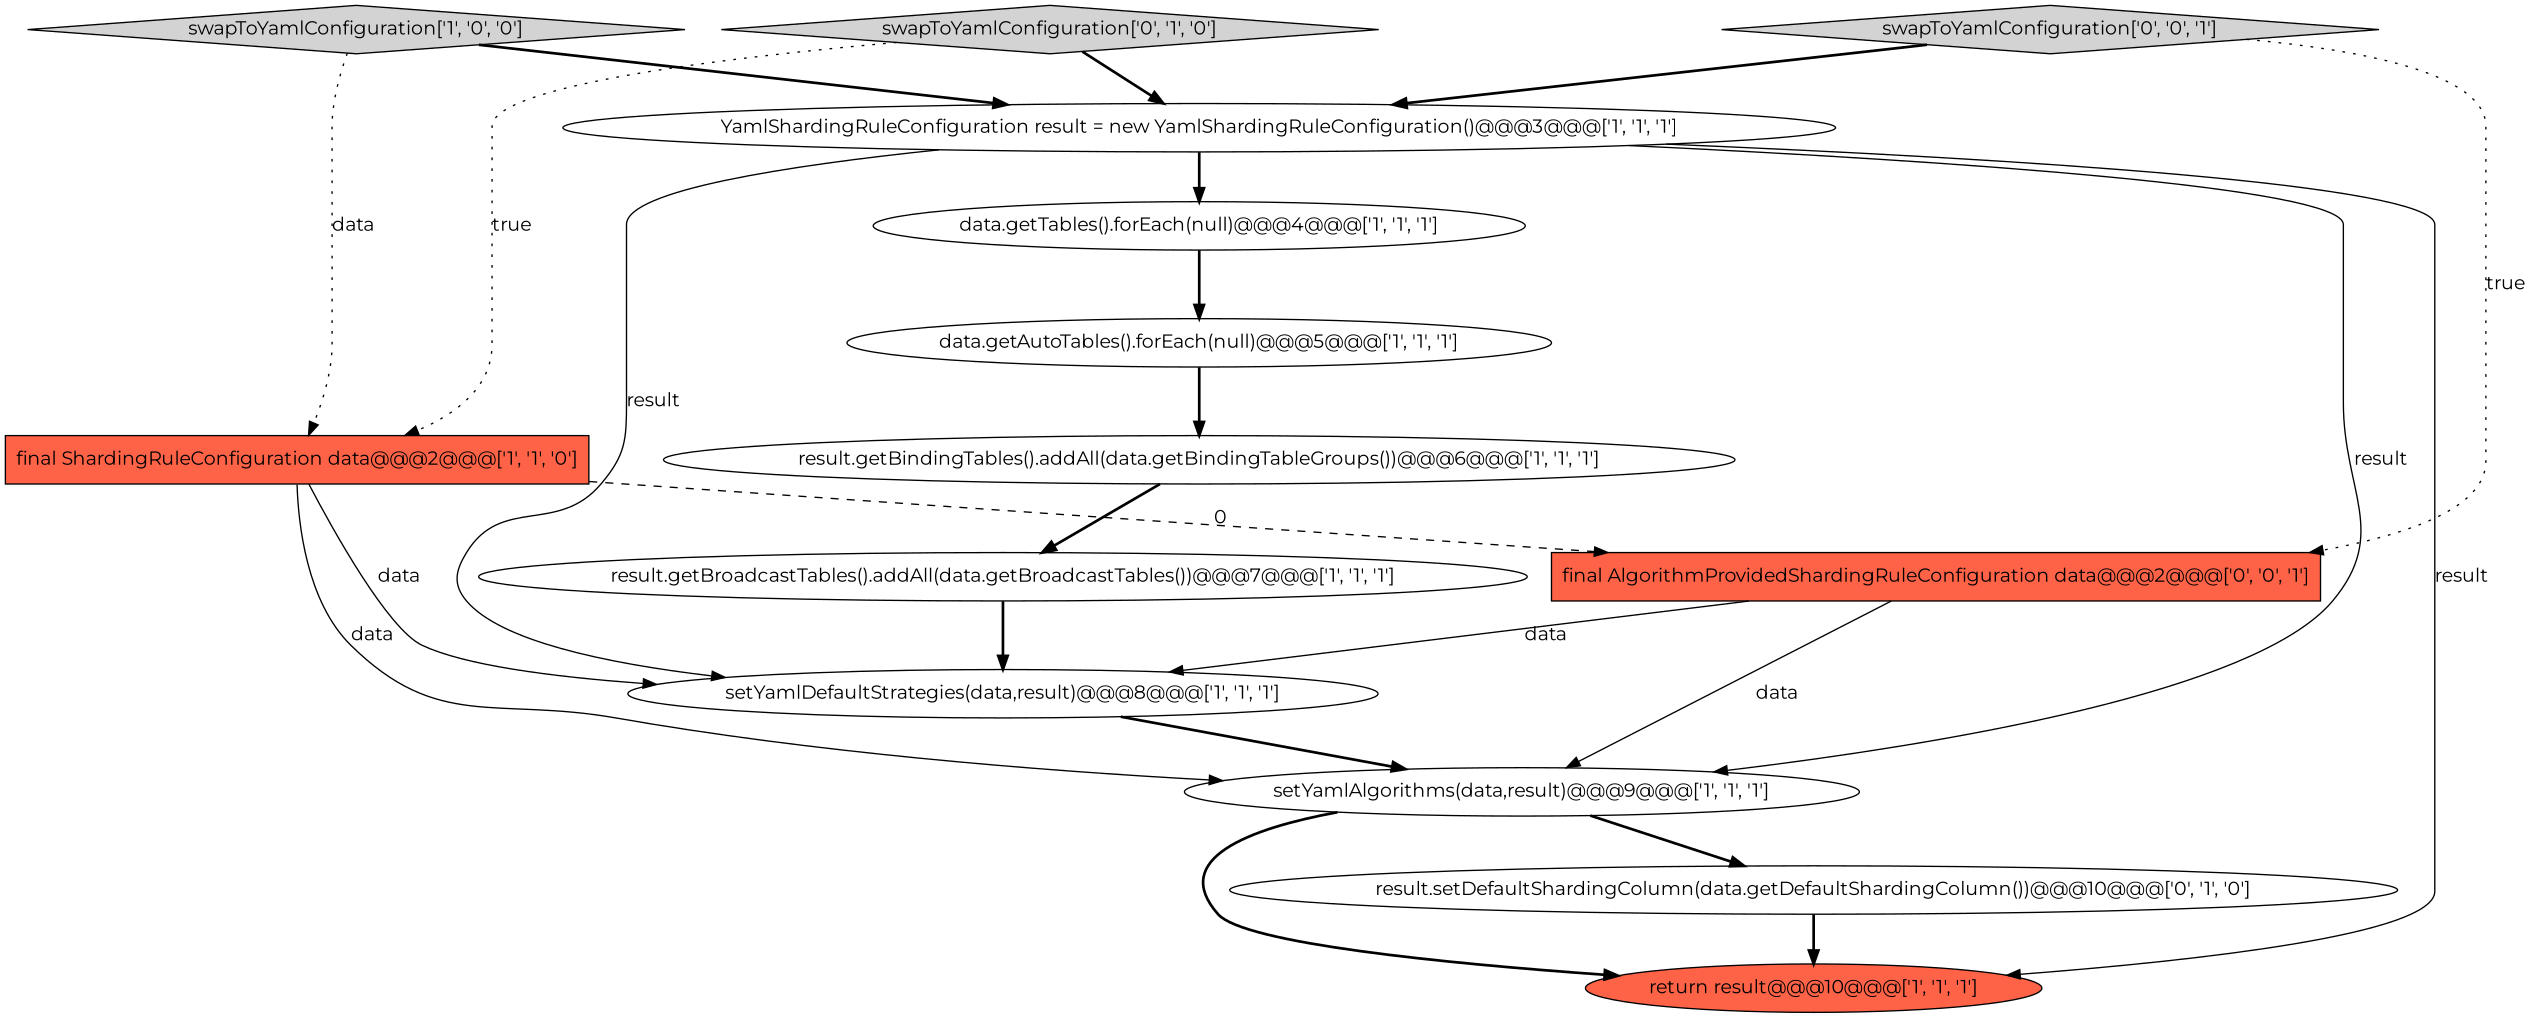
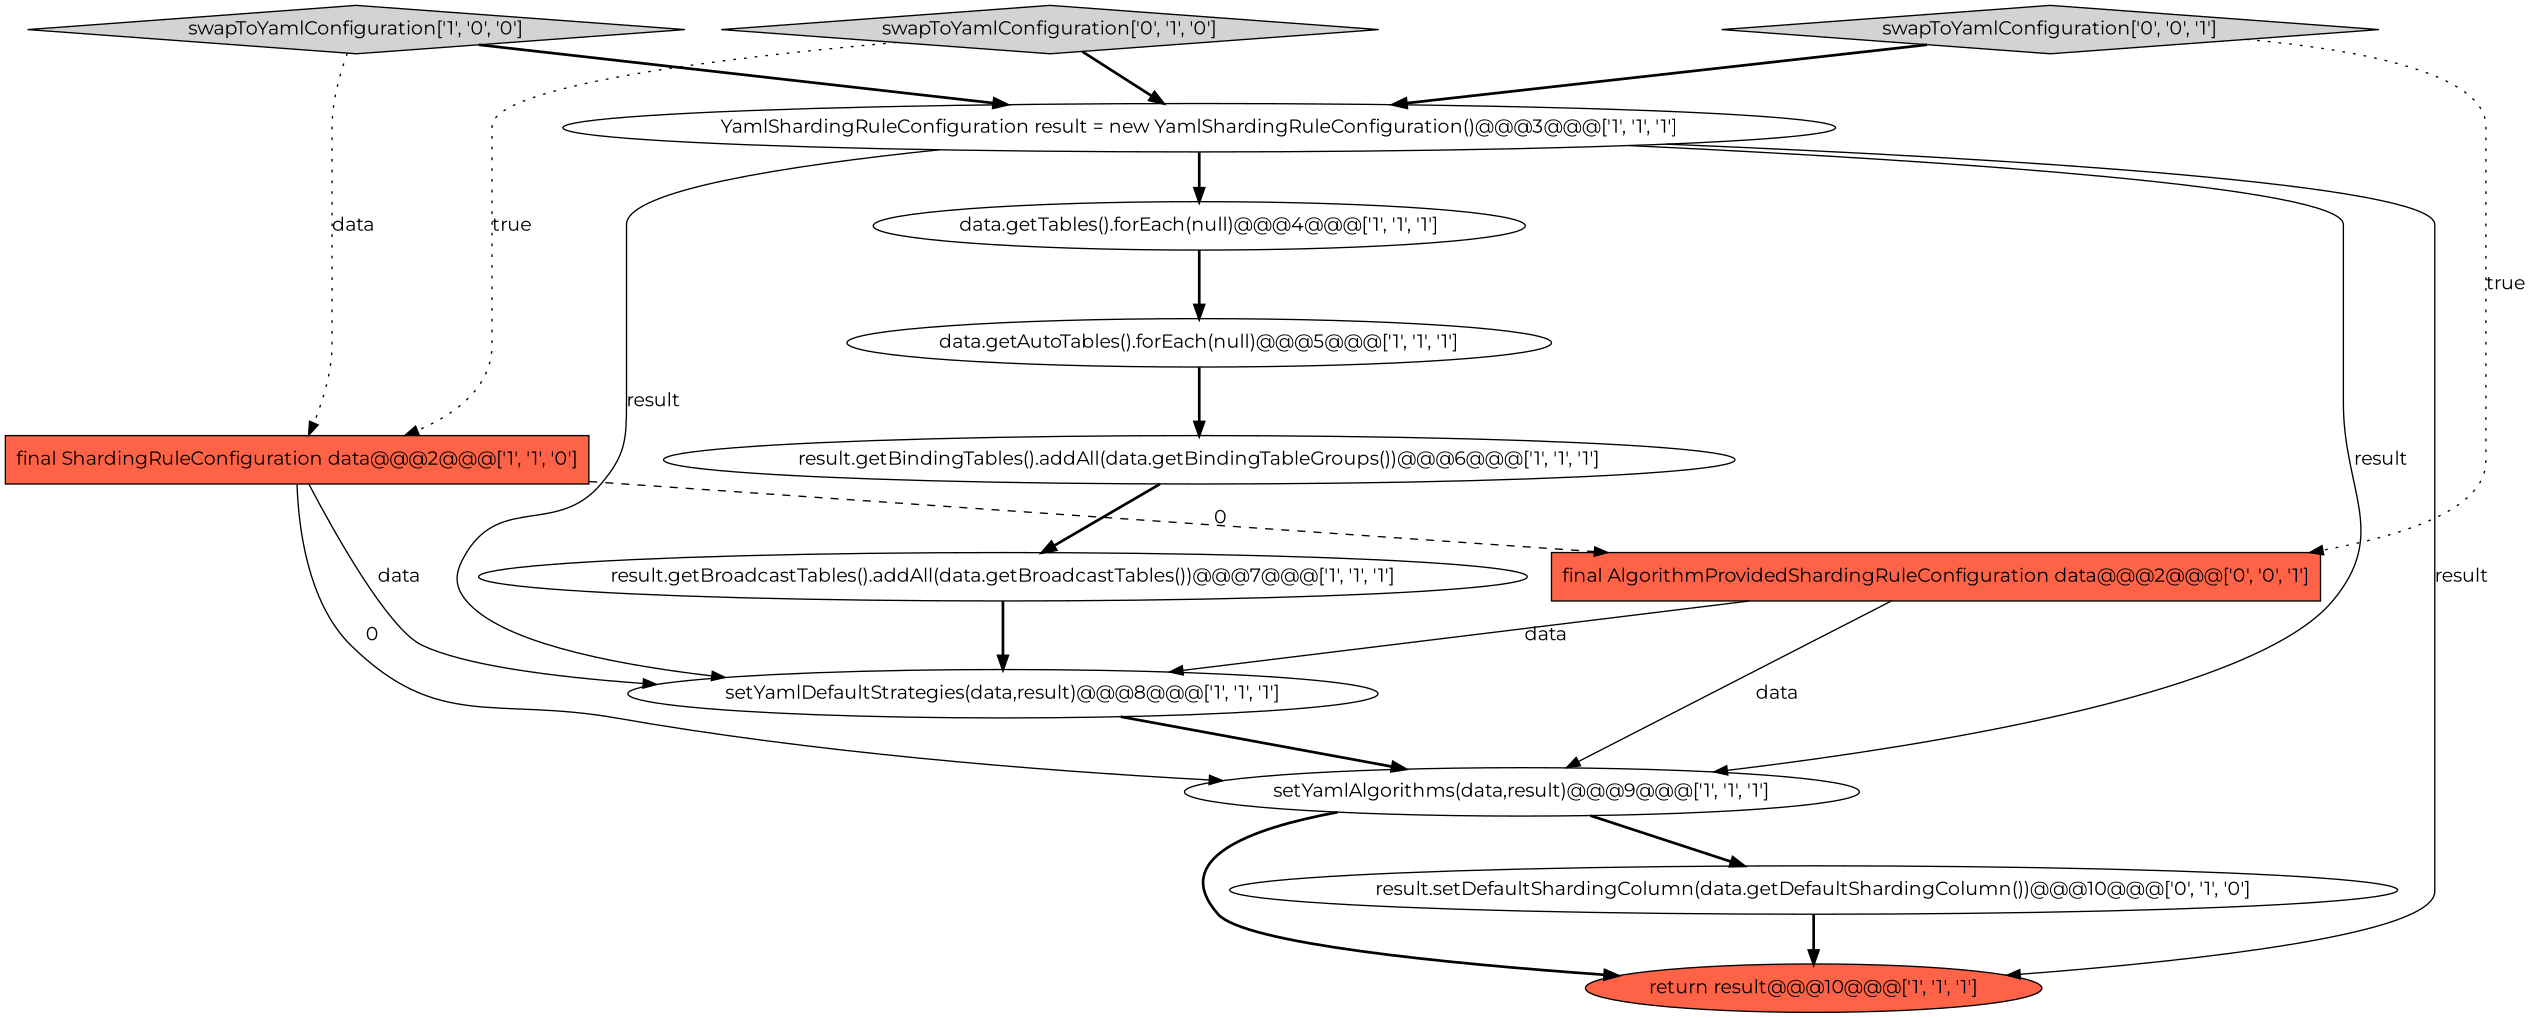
(372, 635) -> (372, 635)
